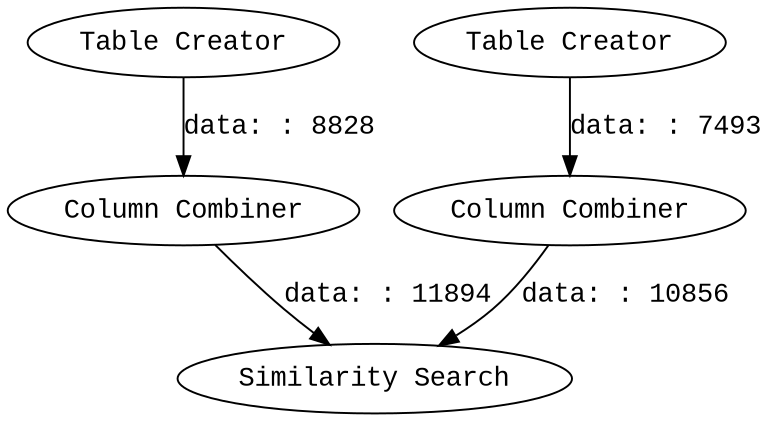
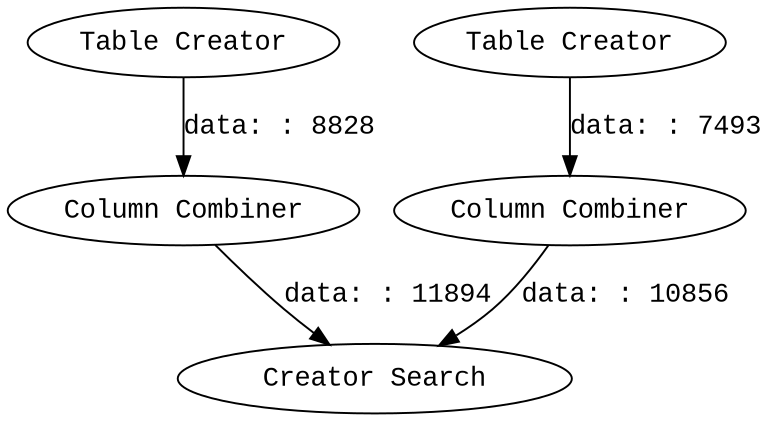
(375, 379) -> (375, 379)
